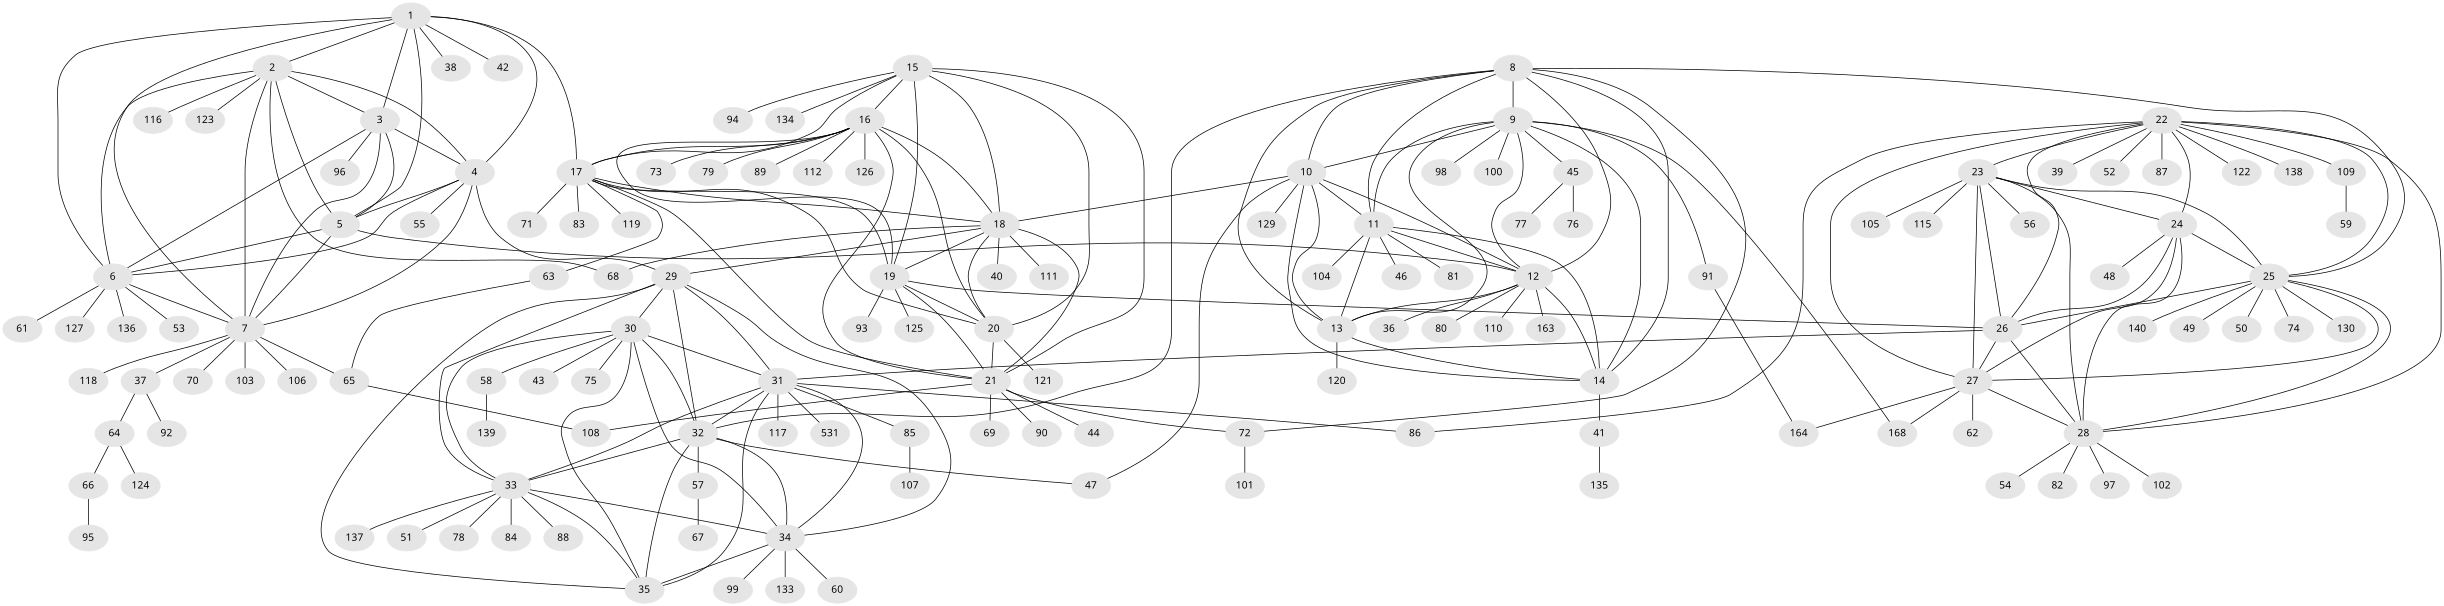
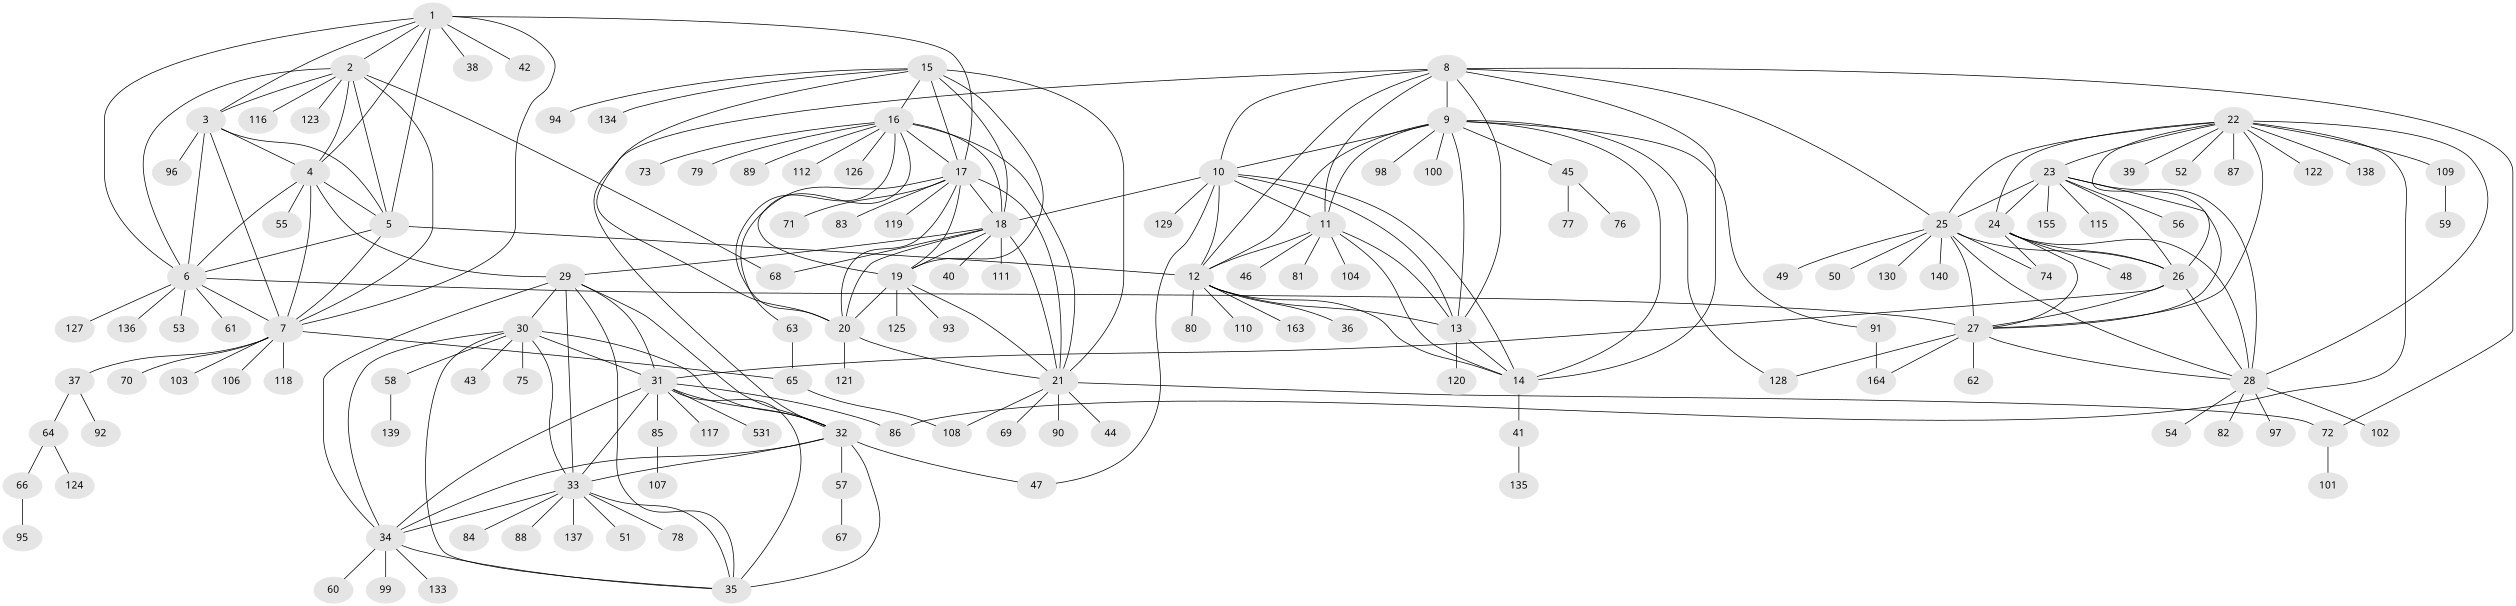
(1871, 225) -> (2047, 225)
(2223, 251) -> (2024, 254)
none -> (1081, 295)
(1499, 312) -> none
(1897, 434) -> (1778, 381)
